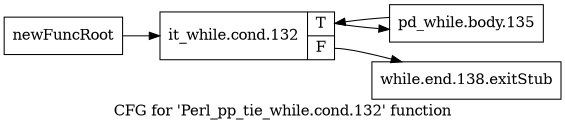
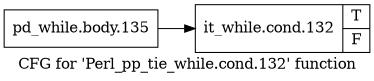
(358, 27) -> none
(63, 36) -> none
(466, 81) -> none
